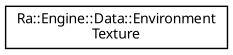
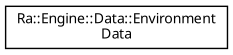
(117, 27) -> (117, 27)
